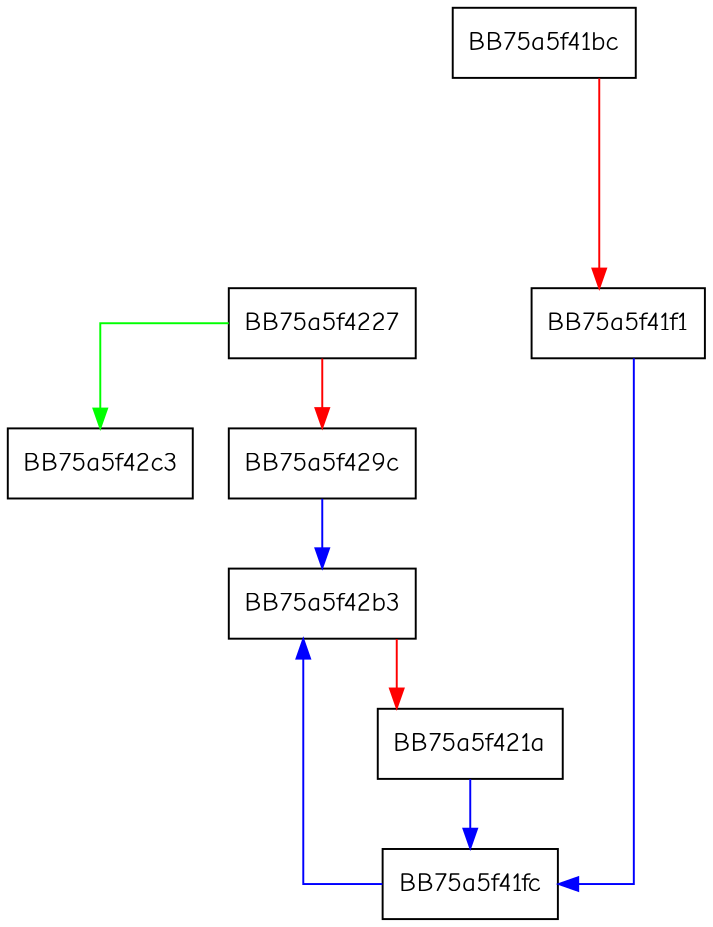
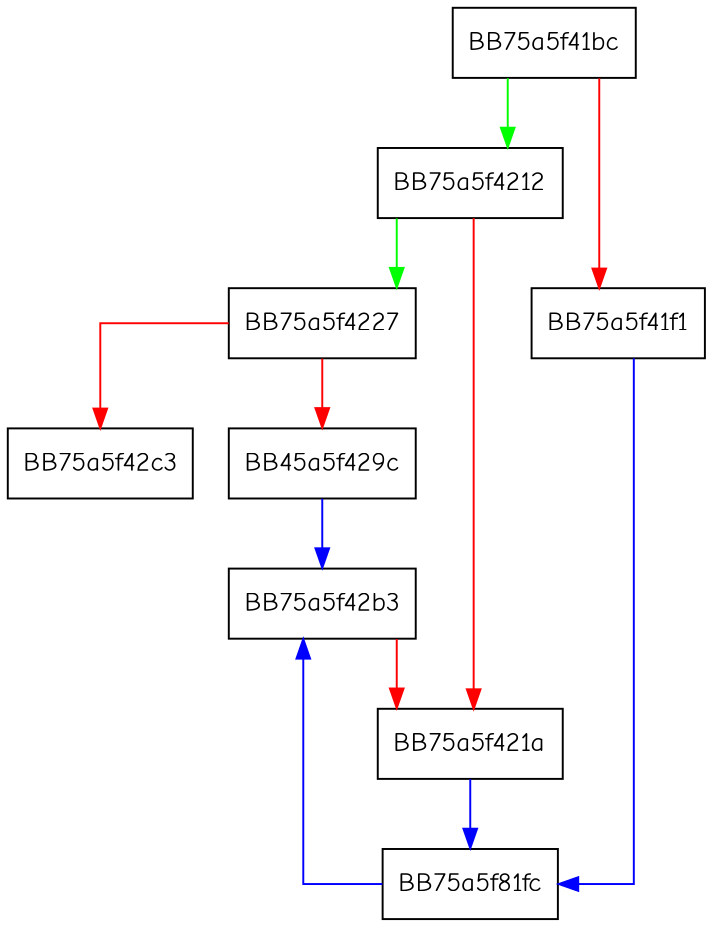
none -> (470, 183)
(122, 323) -> (122, 323)
(322, 463) -> (322, 463)
(470, 884) -> (470, 884)
